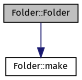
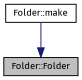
(41, 35) -> (41, 35)
